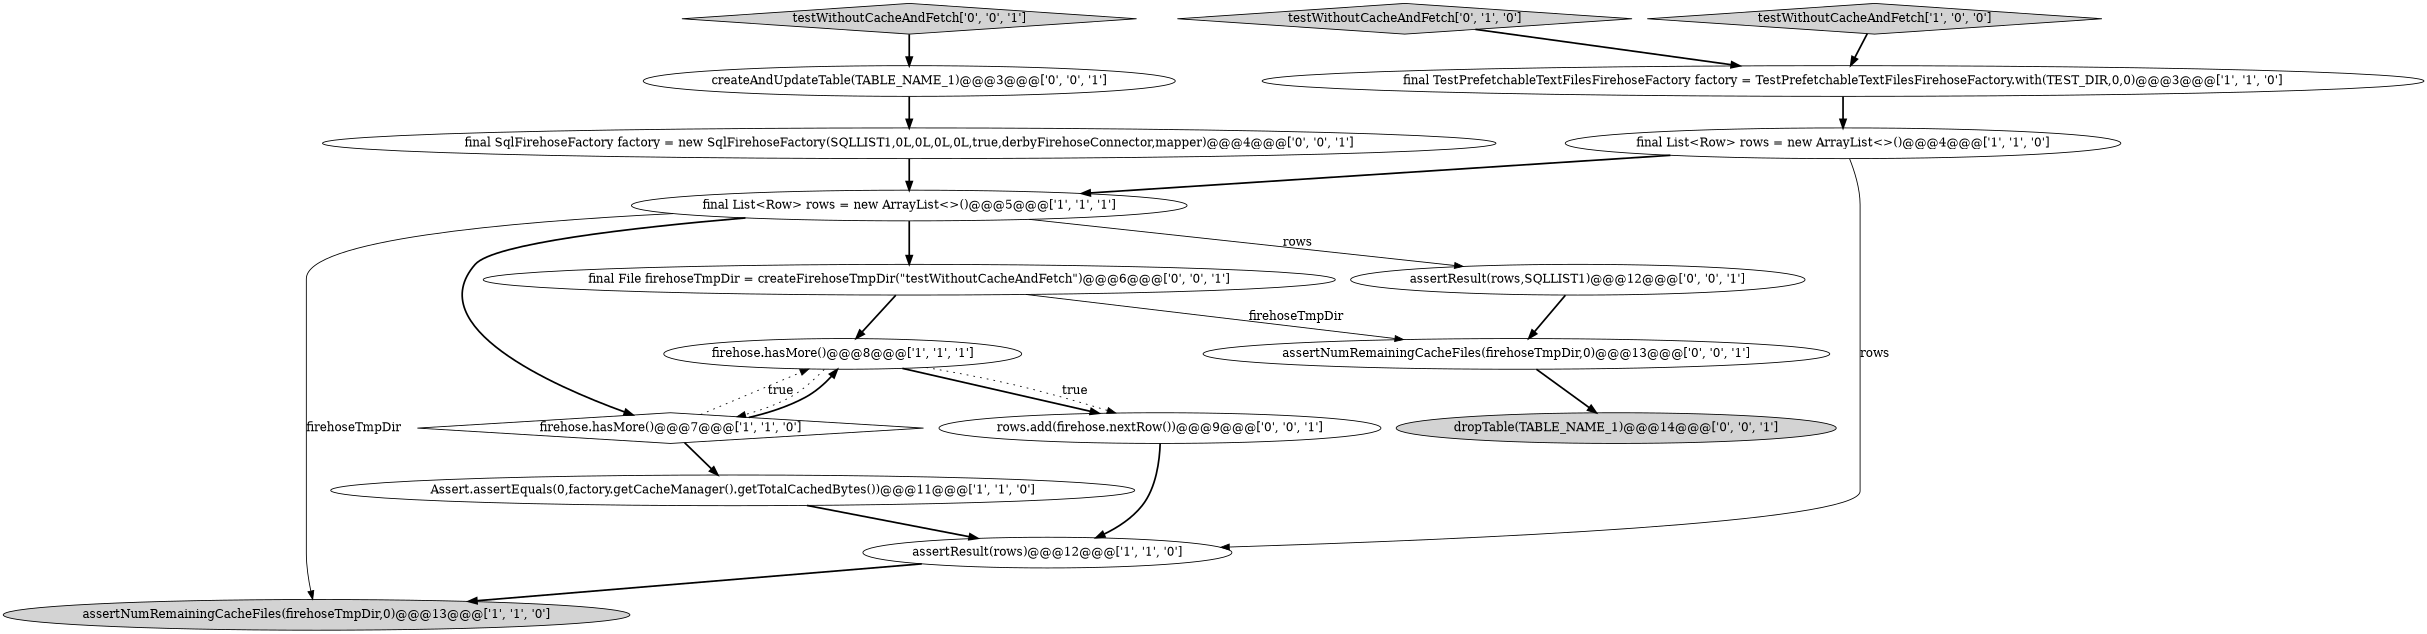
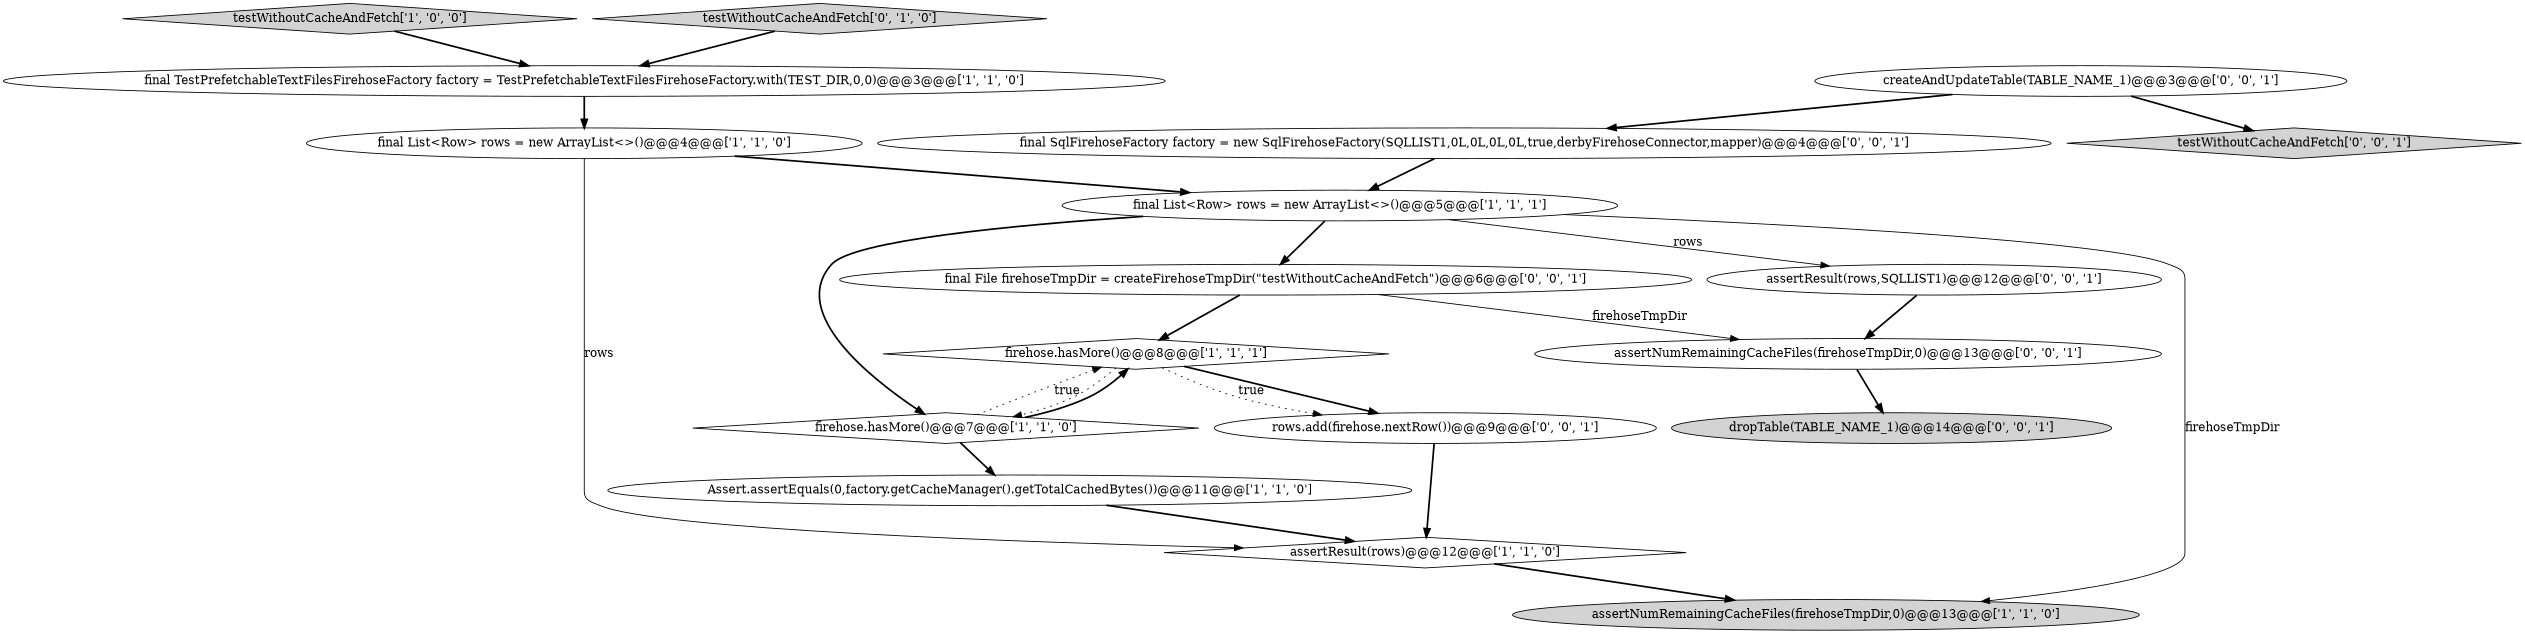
(909, 46) -> (2188, 112)
(843, 354) -> (1136, 354)
(1047, 553) -> (1425, 553)
